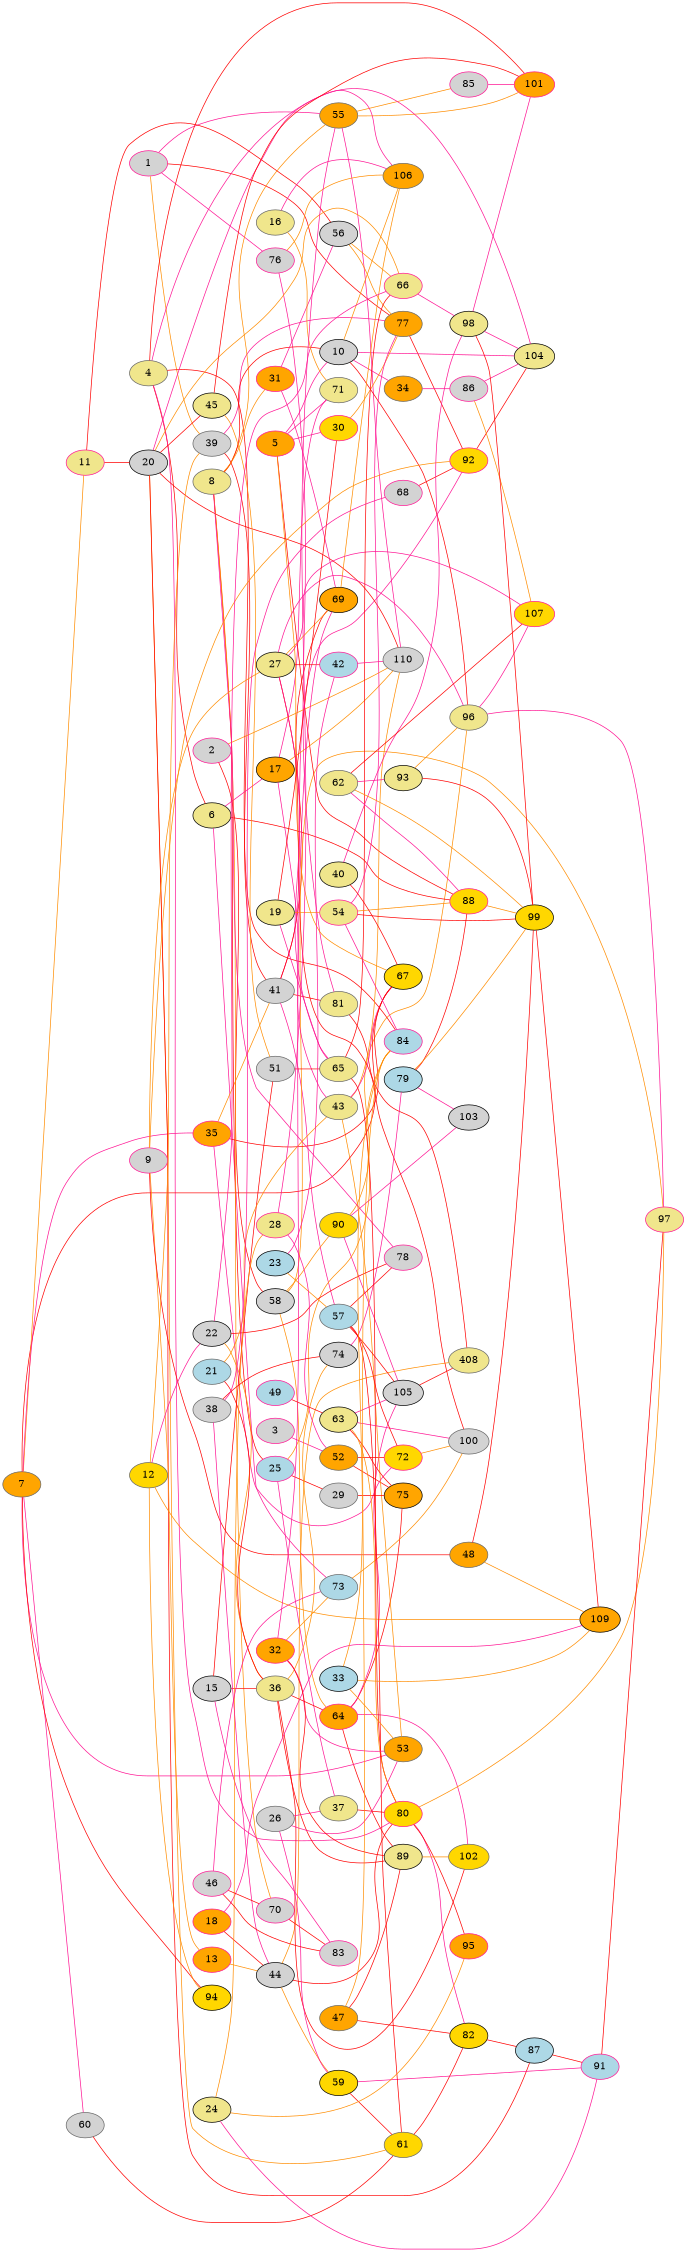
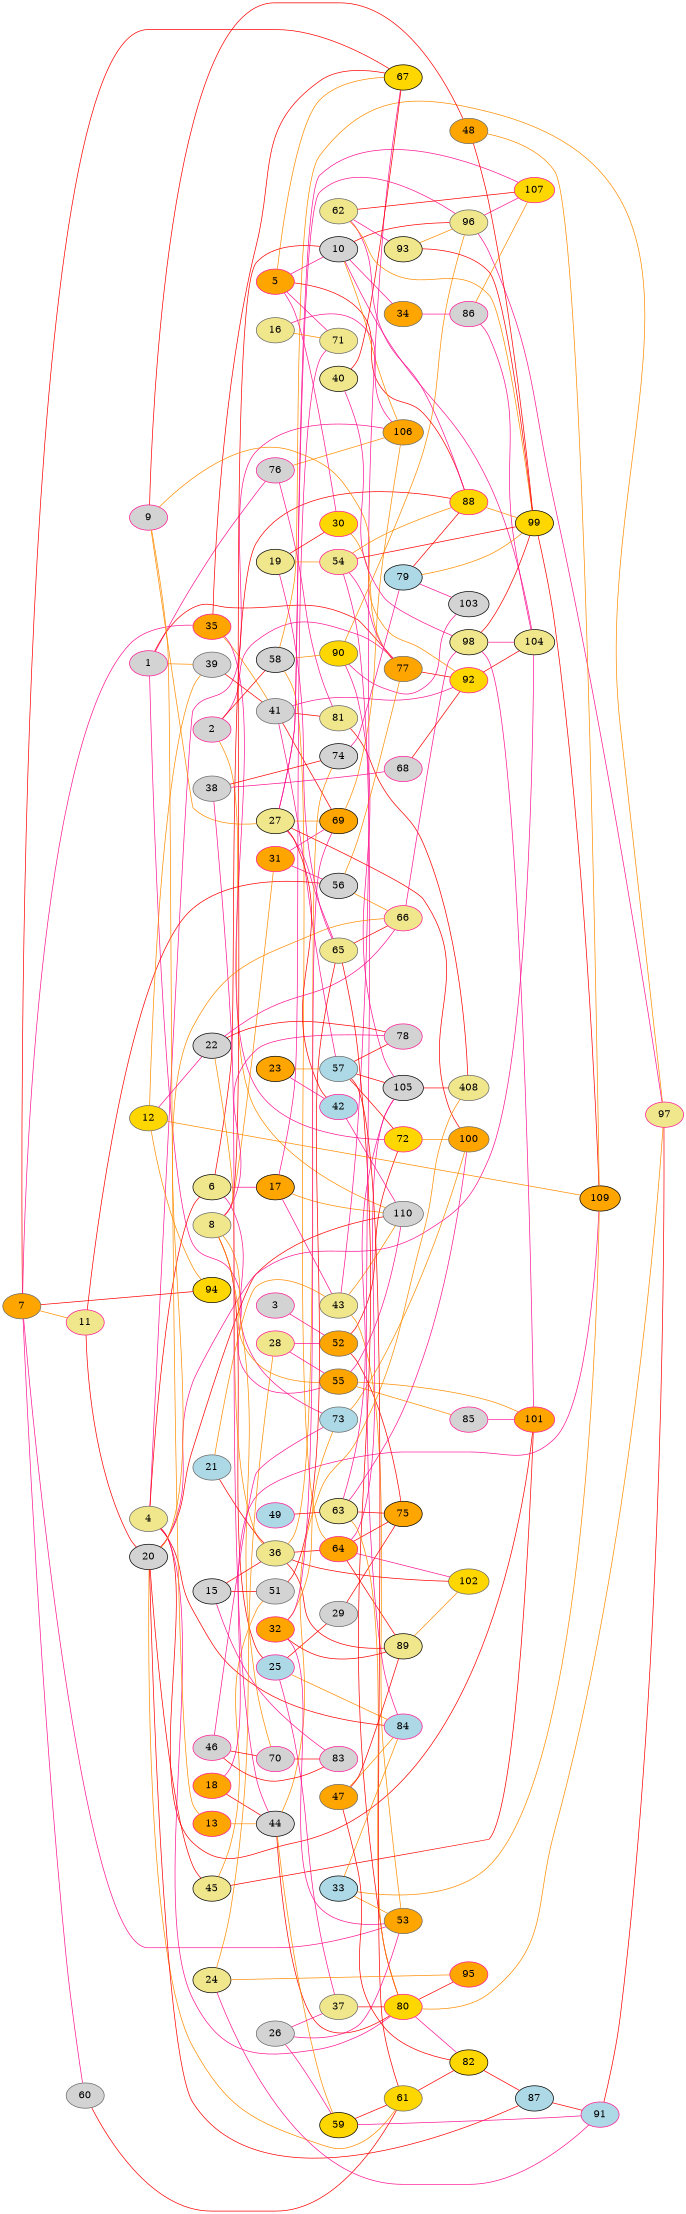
(271, 334) -> (278, 628)
(275, 1263) -> (275, 1069)
(469, 1441) -> (469, 1139)
